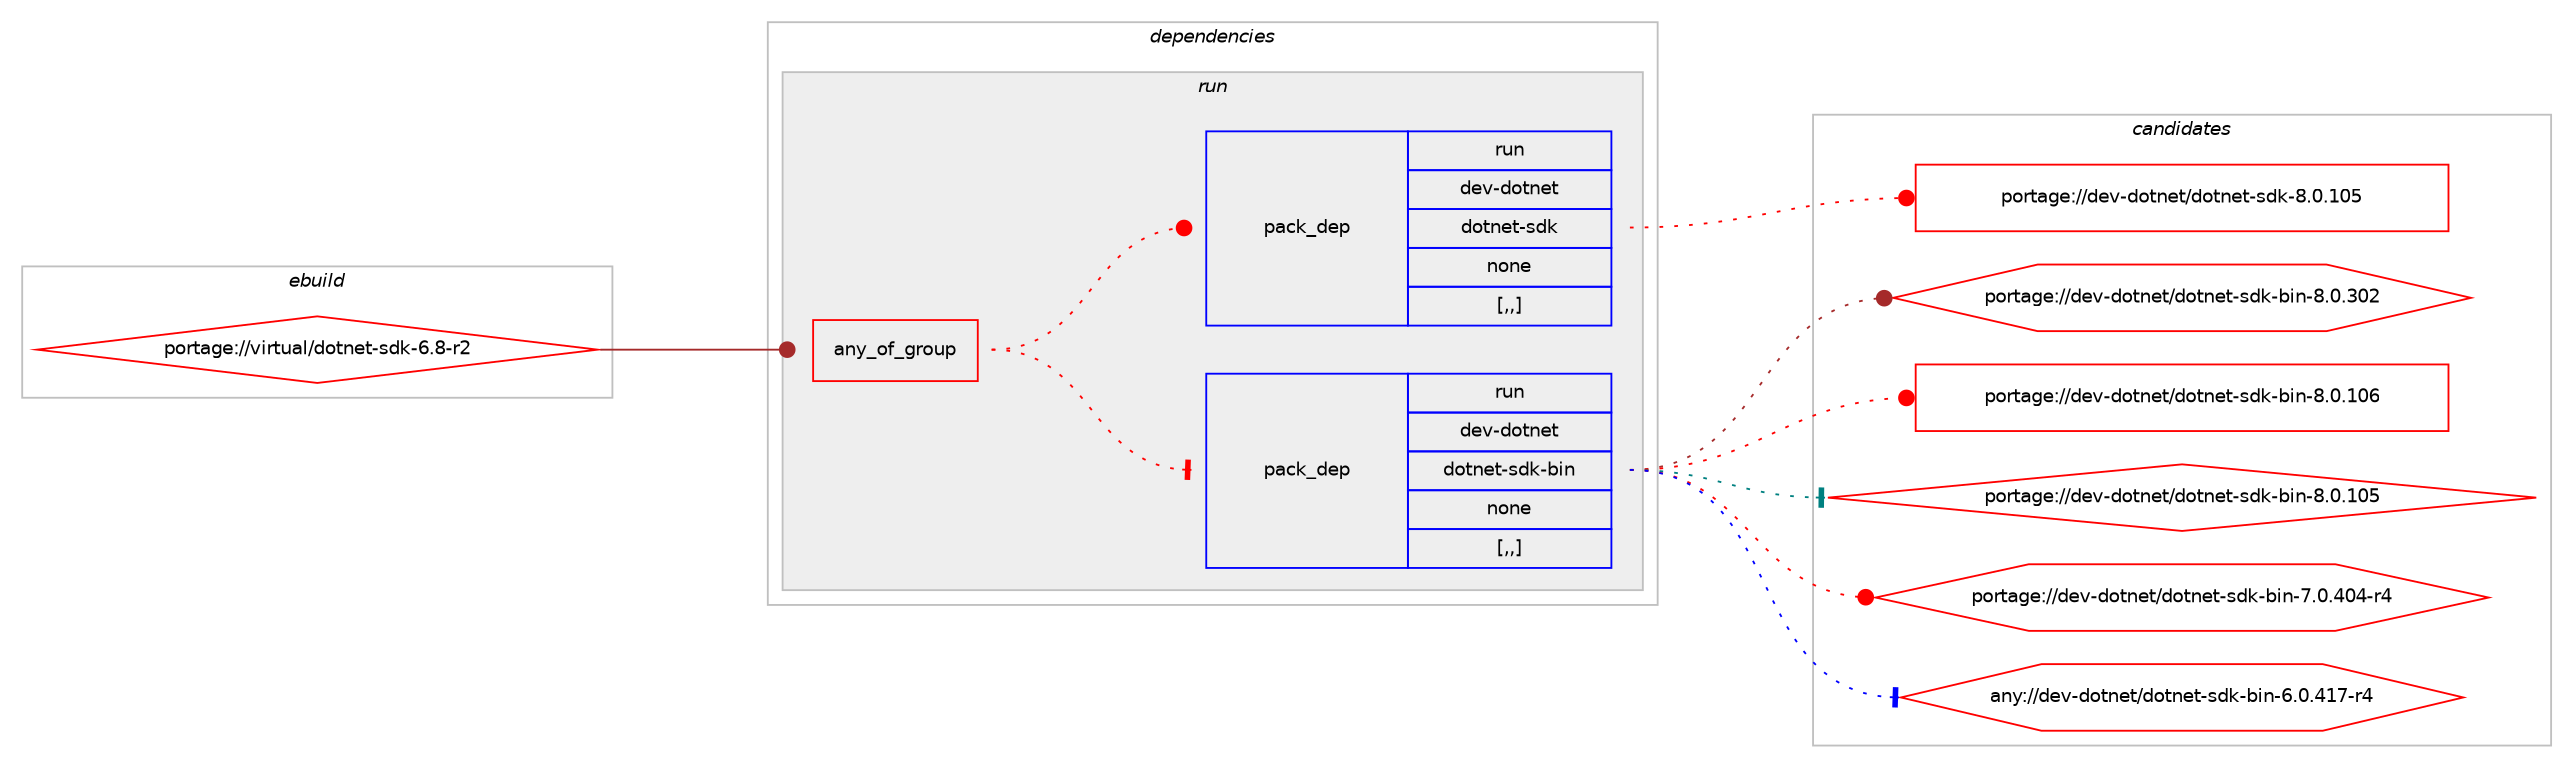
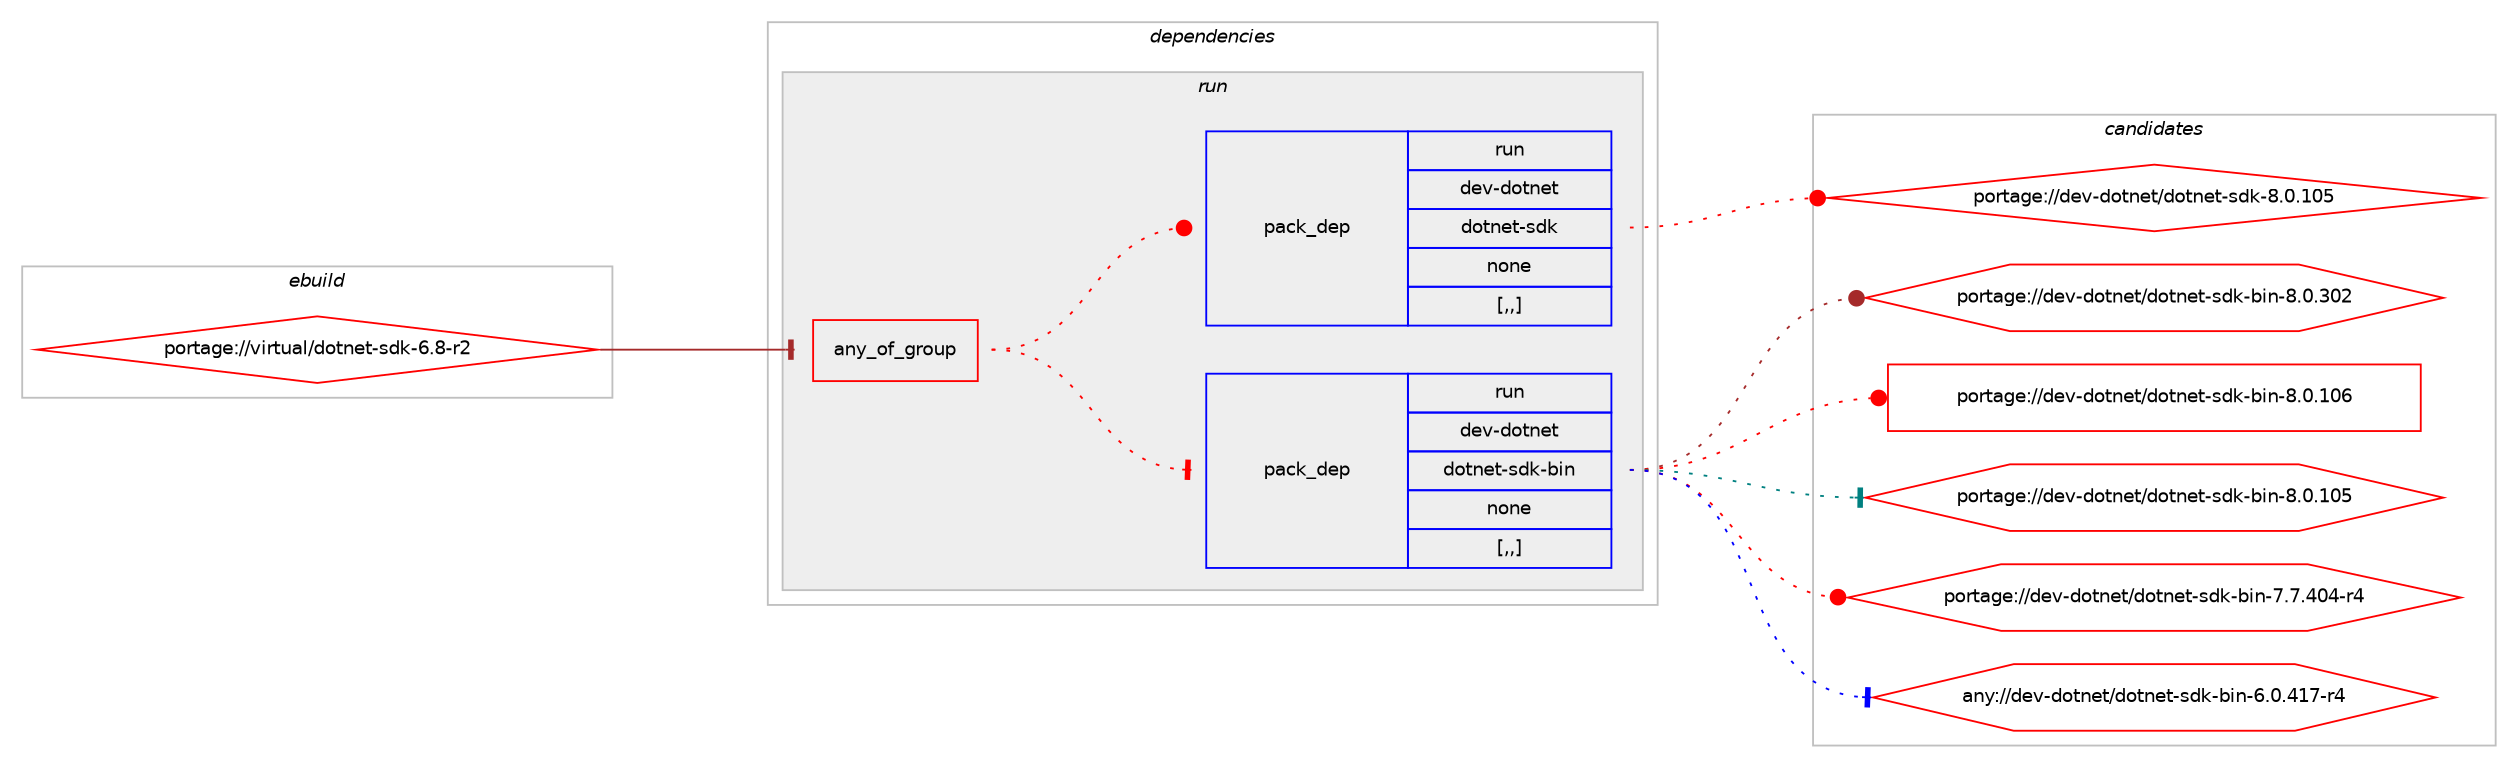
(2182, 198) -> (2154, 198)
(690, 350) -> (693, 350)
(2182, 498) -> (2154, 498)
(2182, 598) -> (2154, 598)
